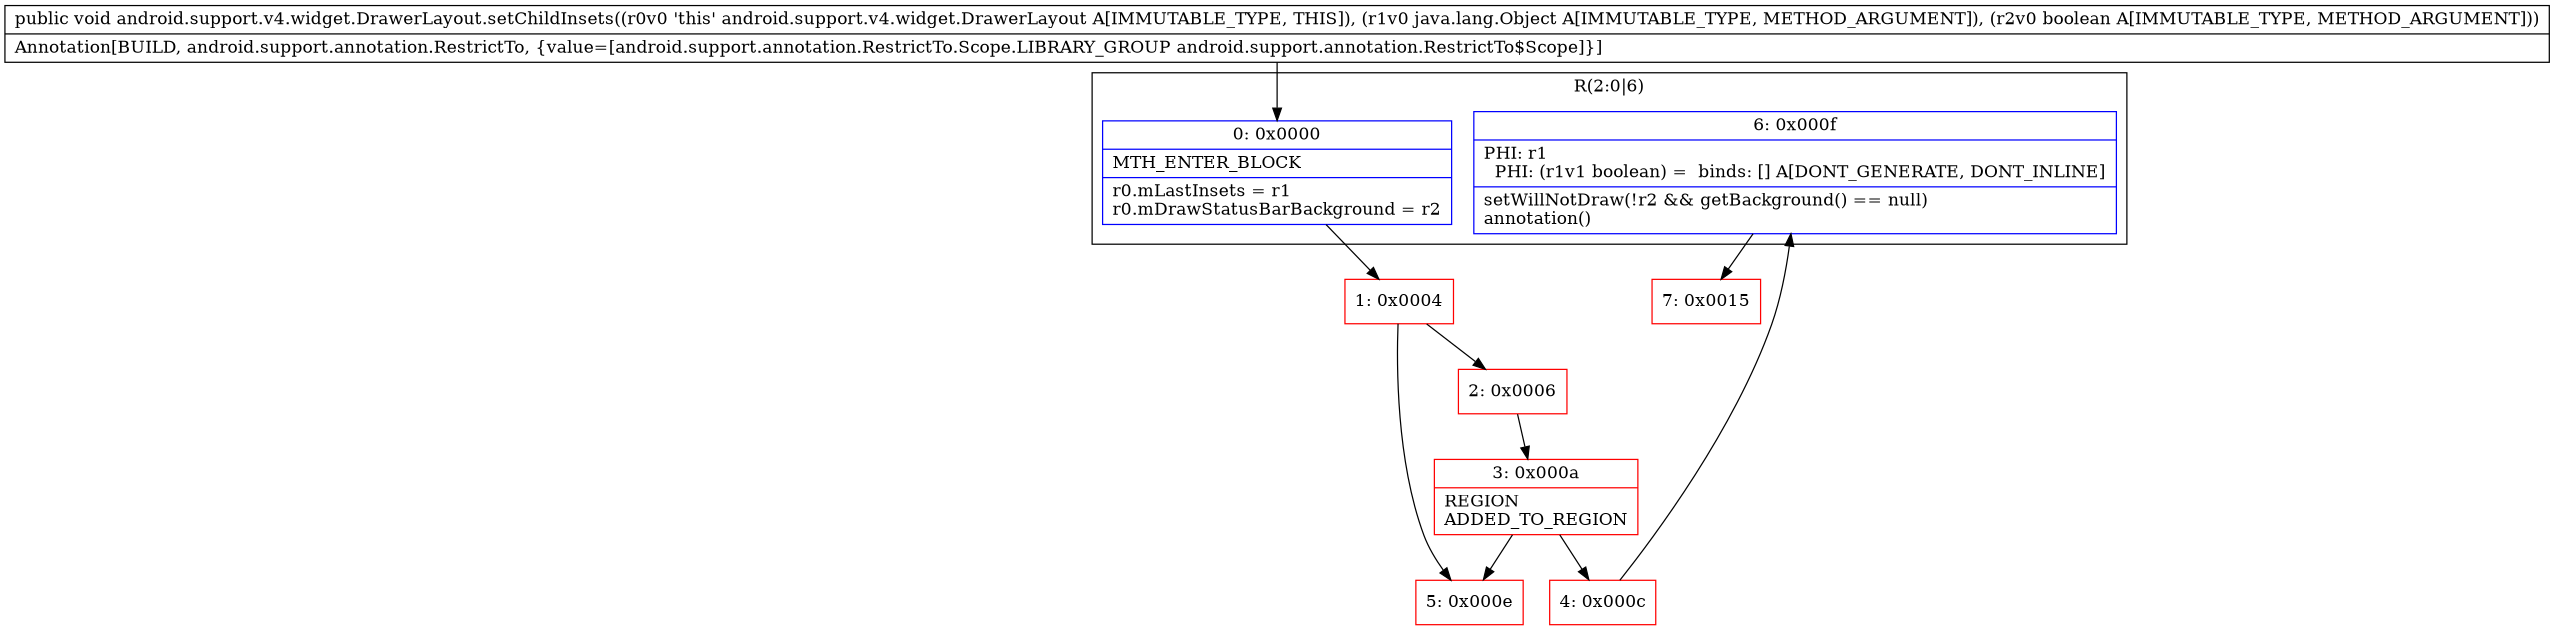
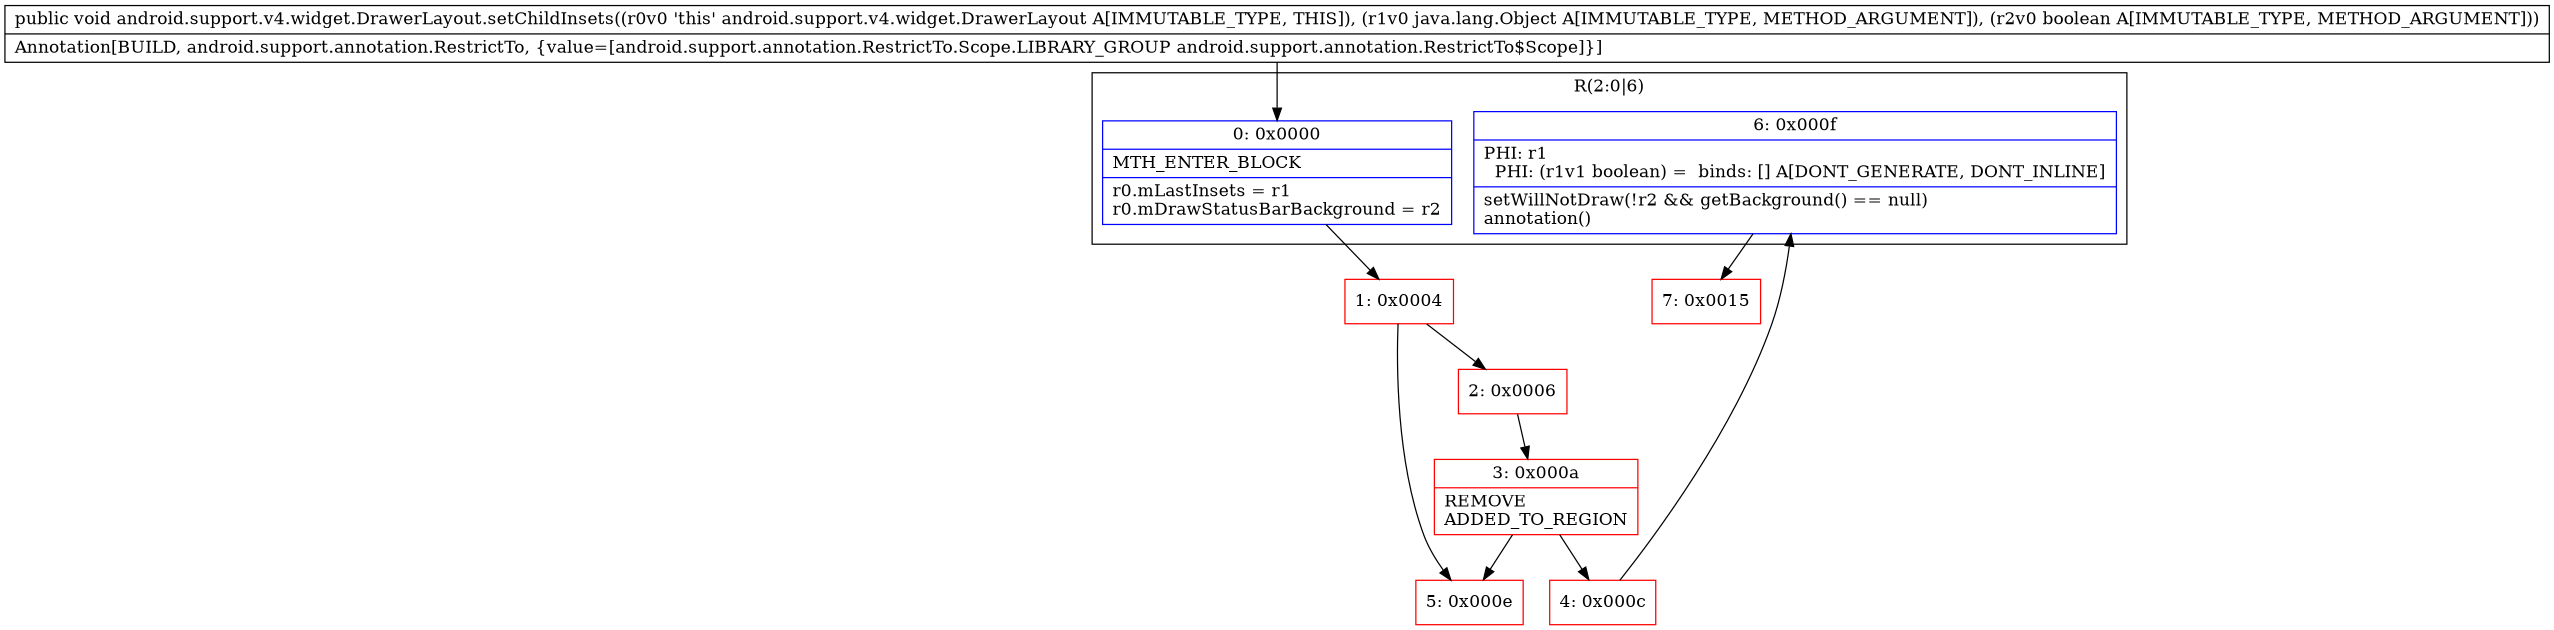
(1482, 501) -> (1486, 501)
